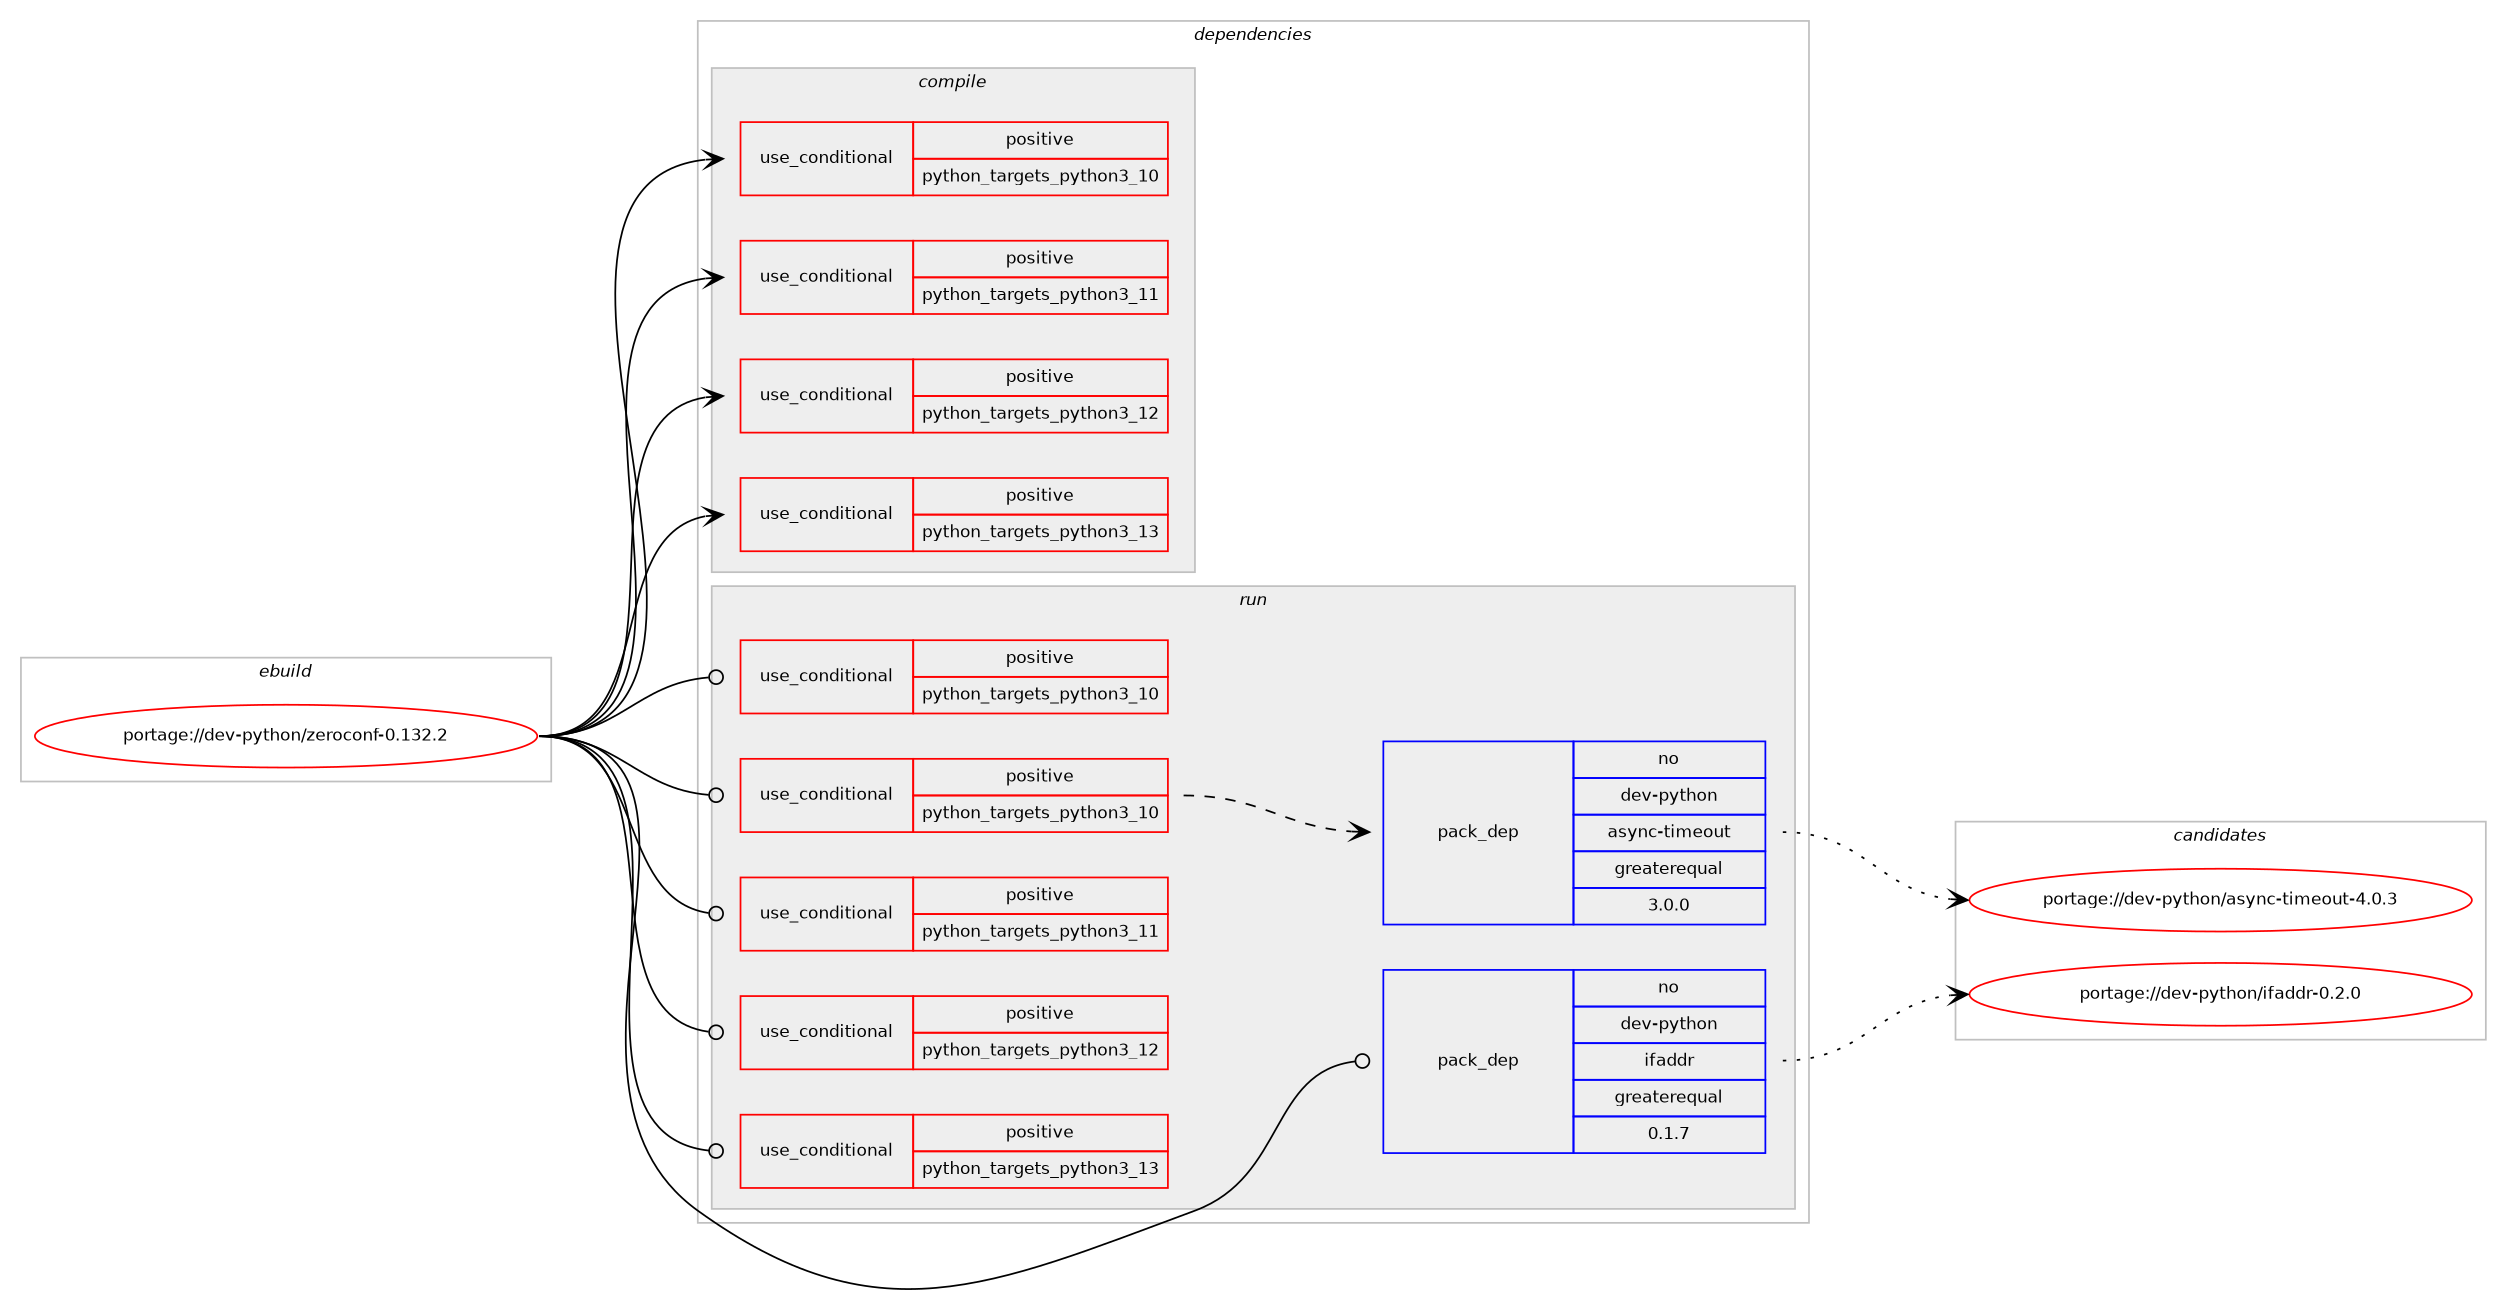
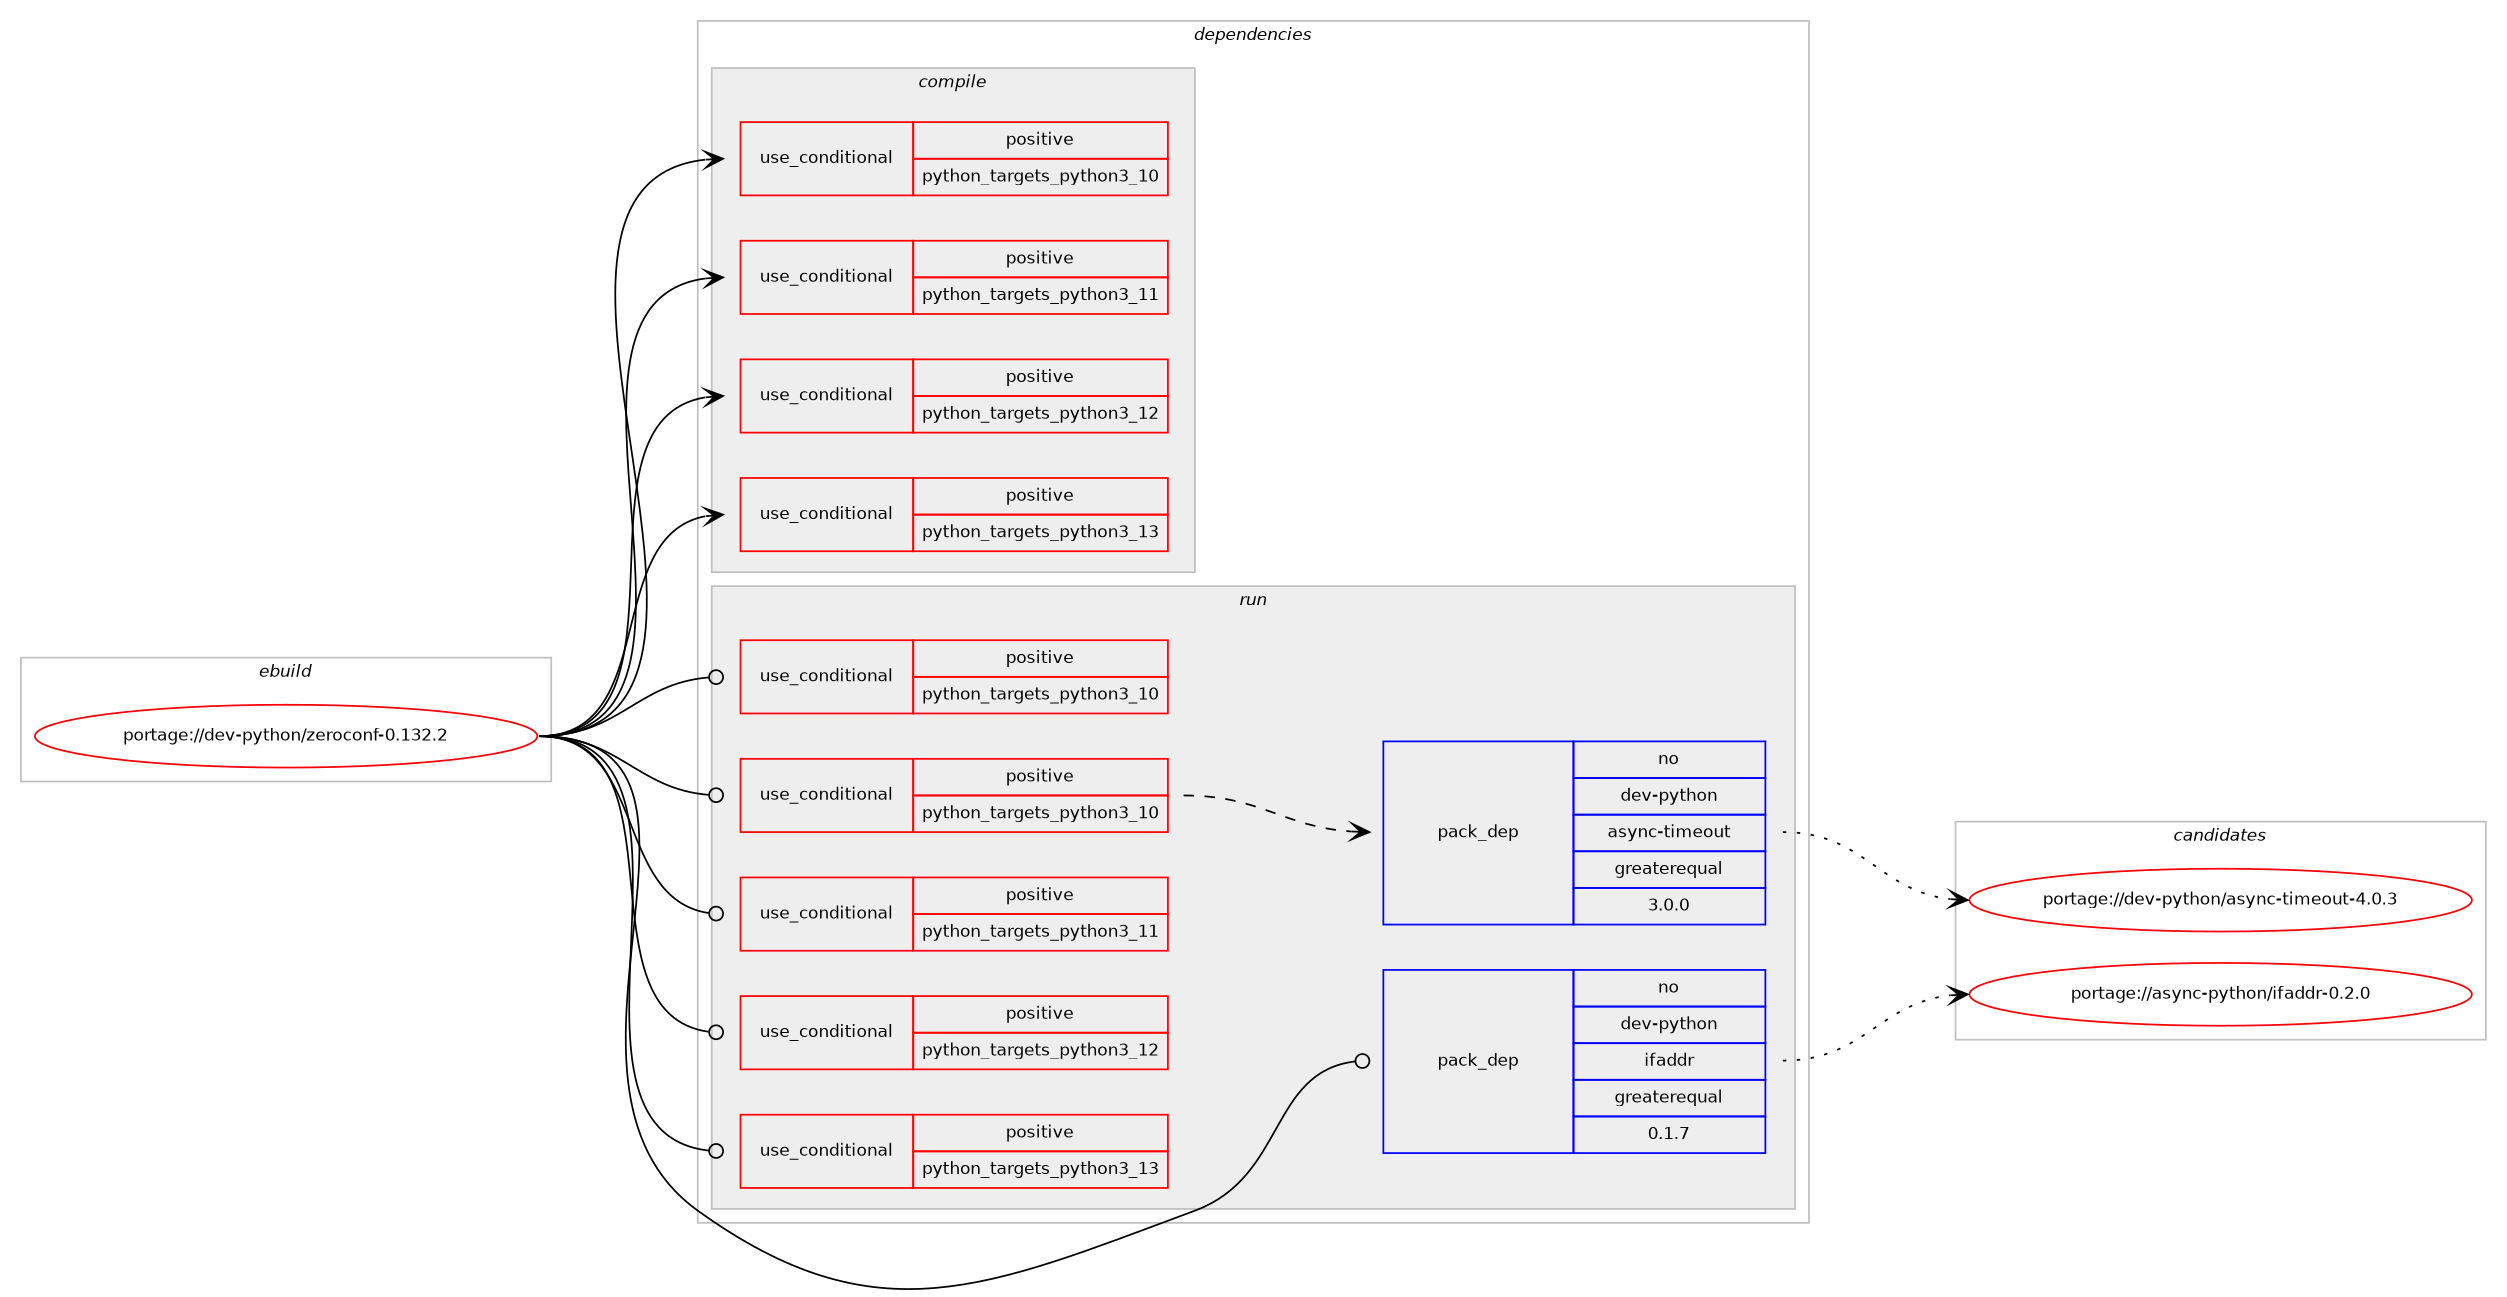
(2221, 994) -> (2221, 994)
